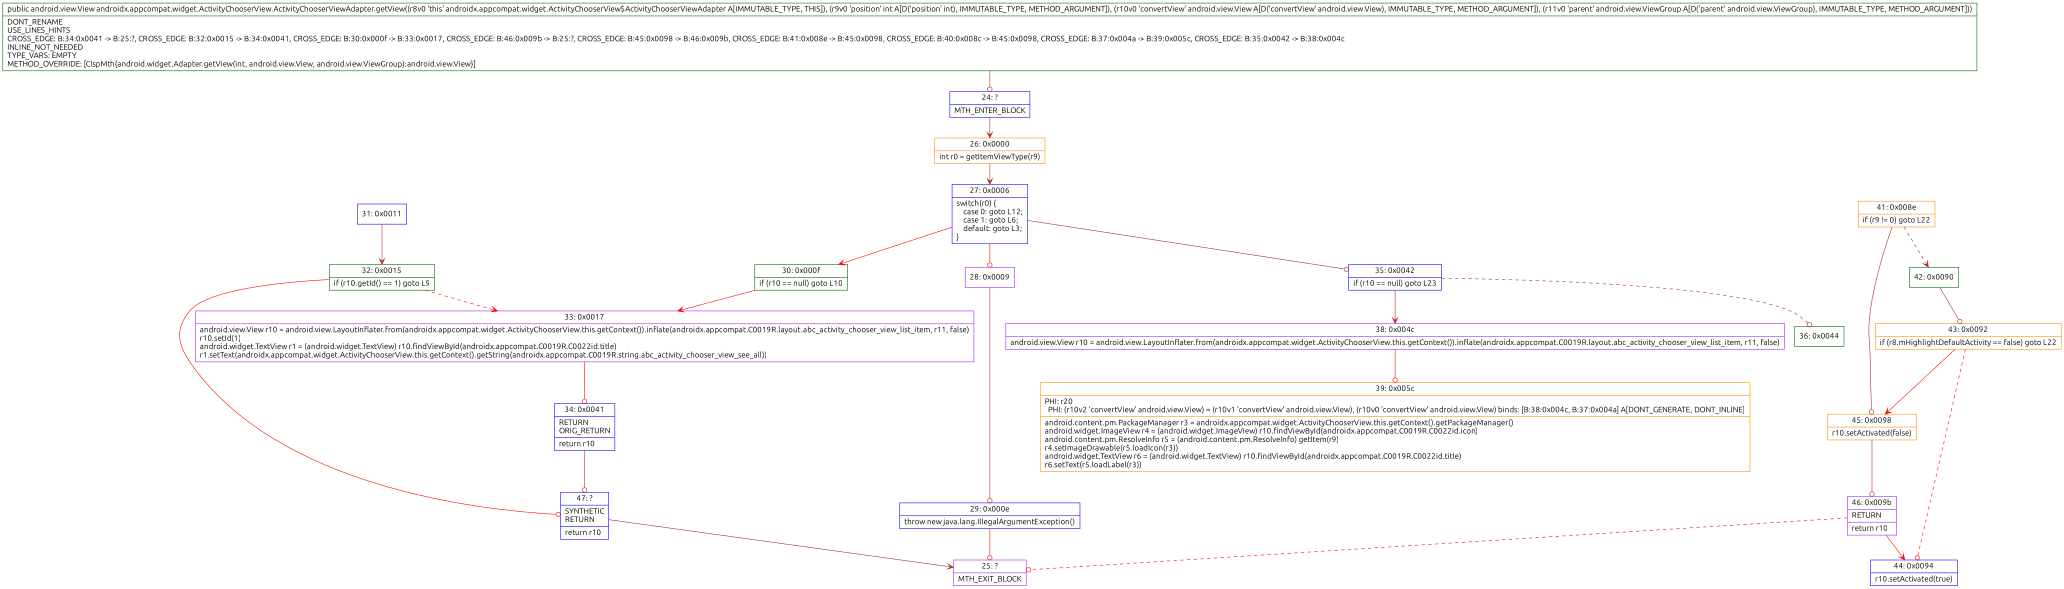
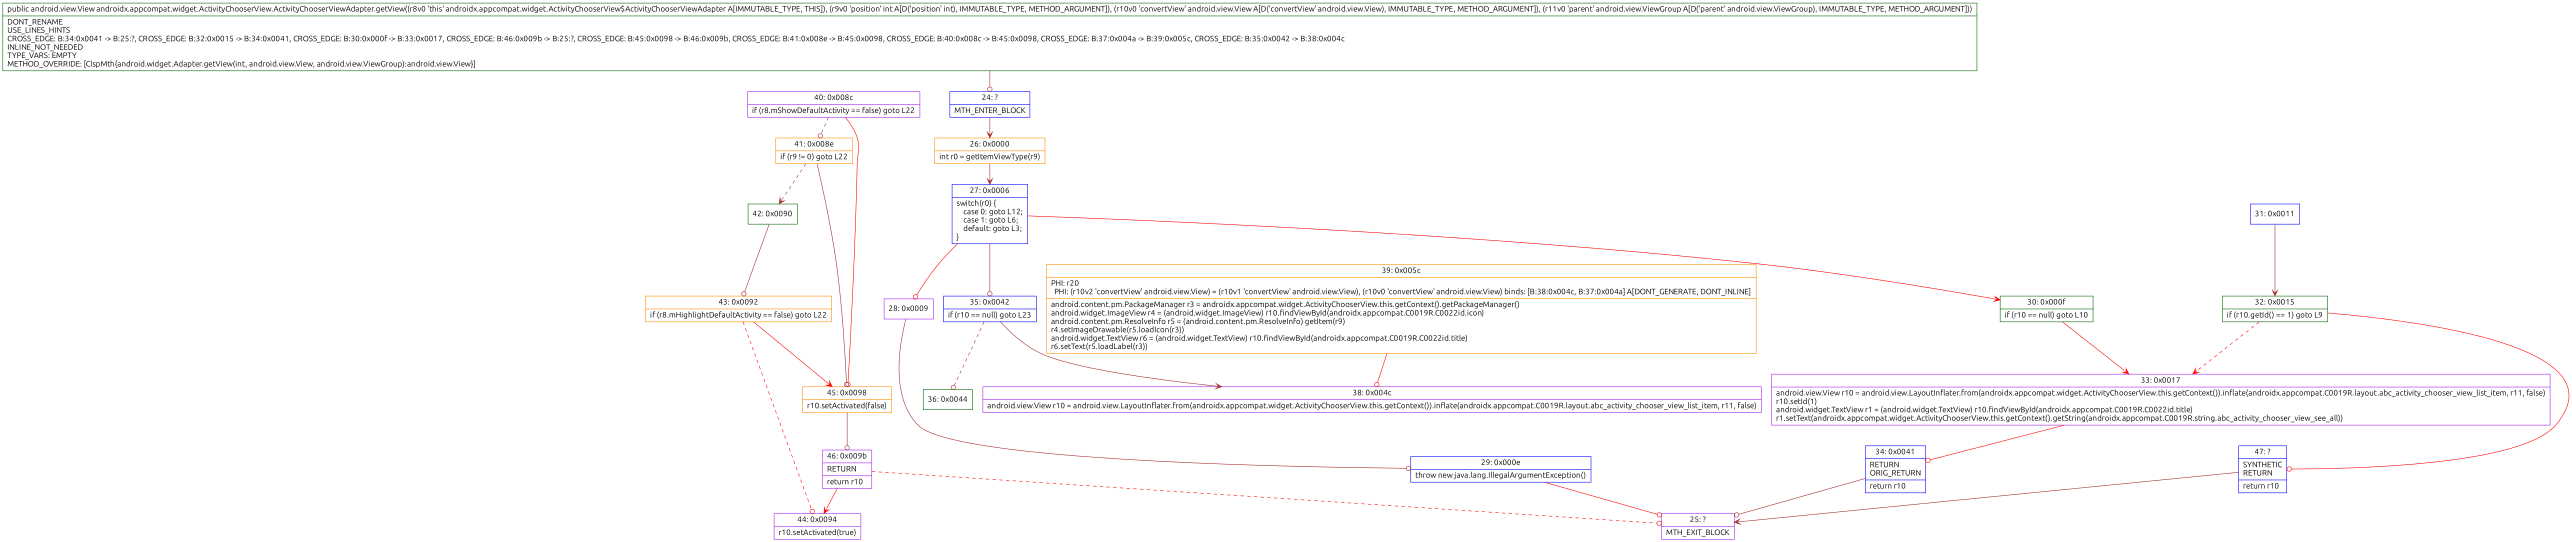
none -> (834, 104)
(1395, 364) -> (1382, 368)
(585, 469) -> (1802, 496)
(1914, 573) -> (817, 526)
